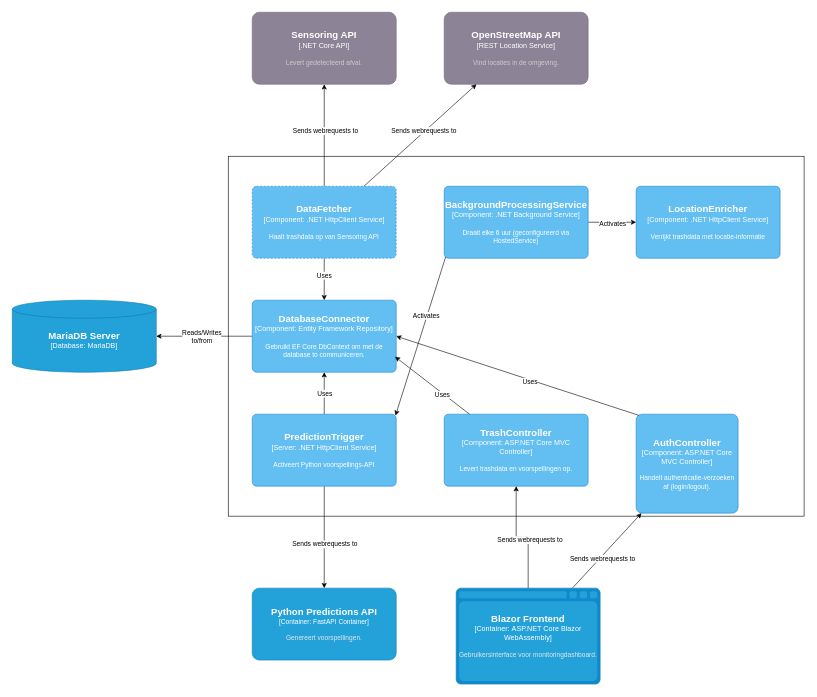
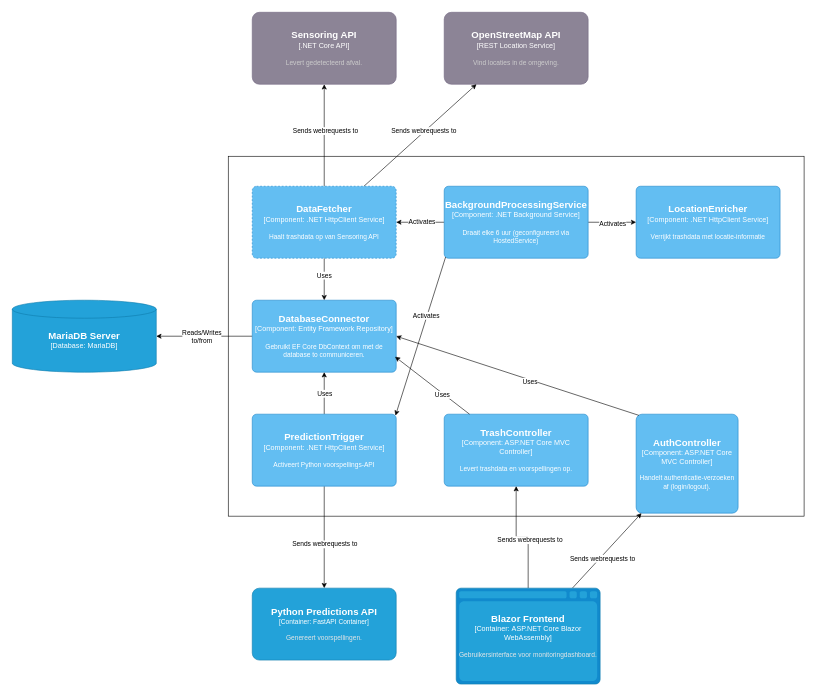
none -> (418, 222)
(324, 450) -> (324, 450)
